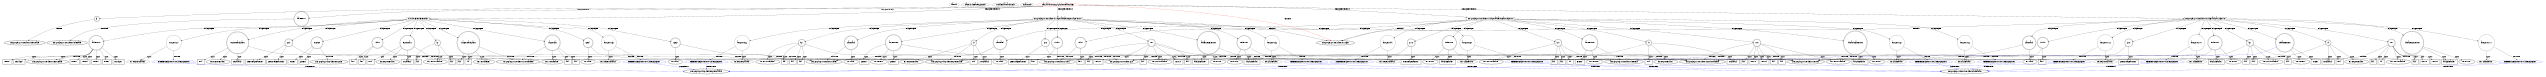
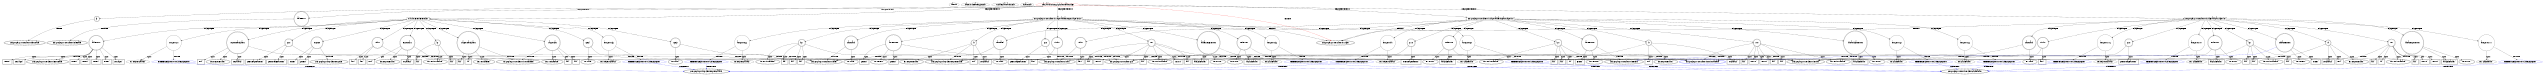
(1702, 62) -> (1702, 62)
